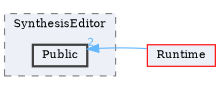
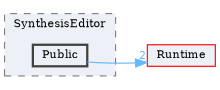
(123, 48) -> (108, 63)
